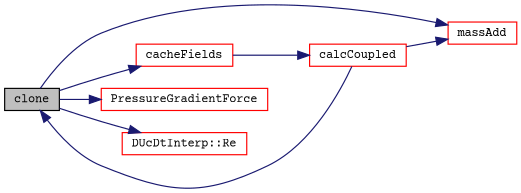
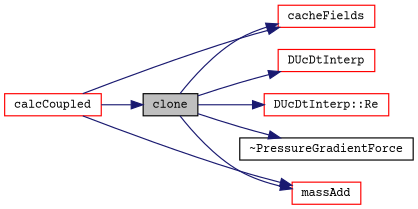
(265, 55) -> (175, 60)
(184, 99) -> (326, 61)
none -> (326, 149)
